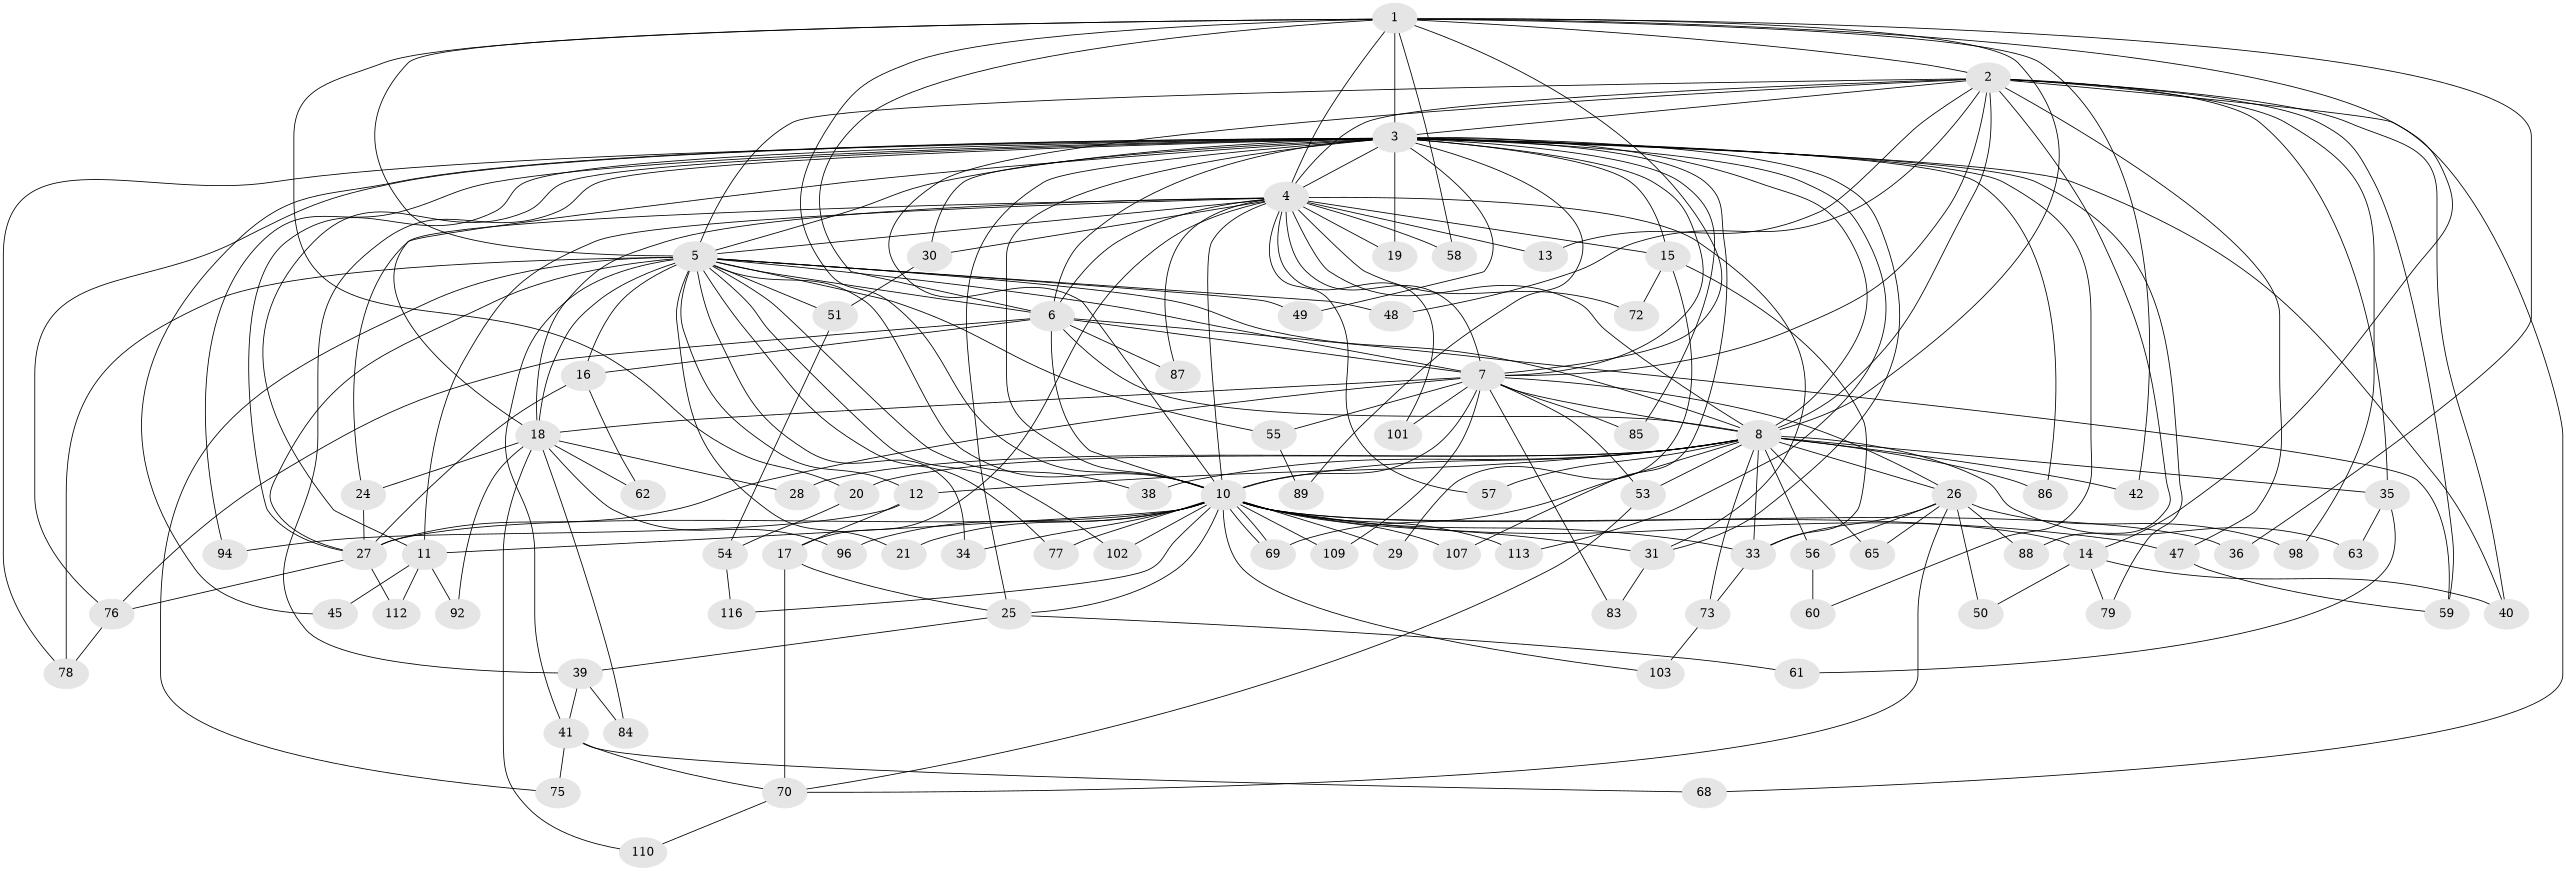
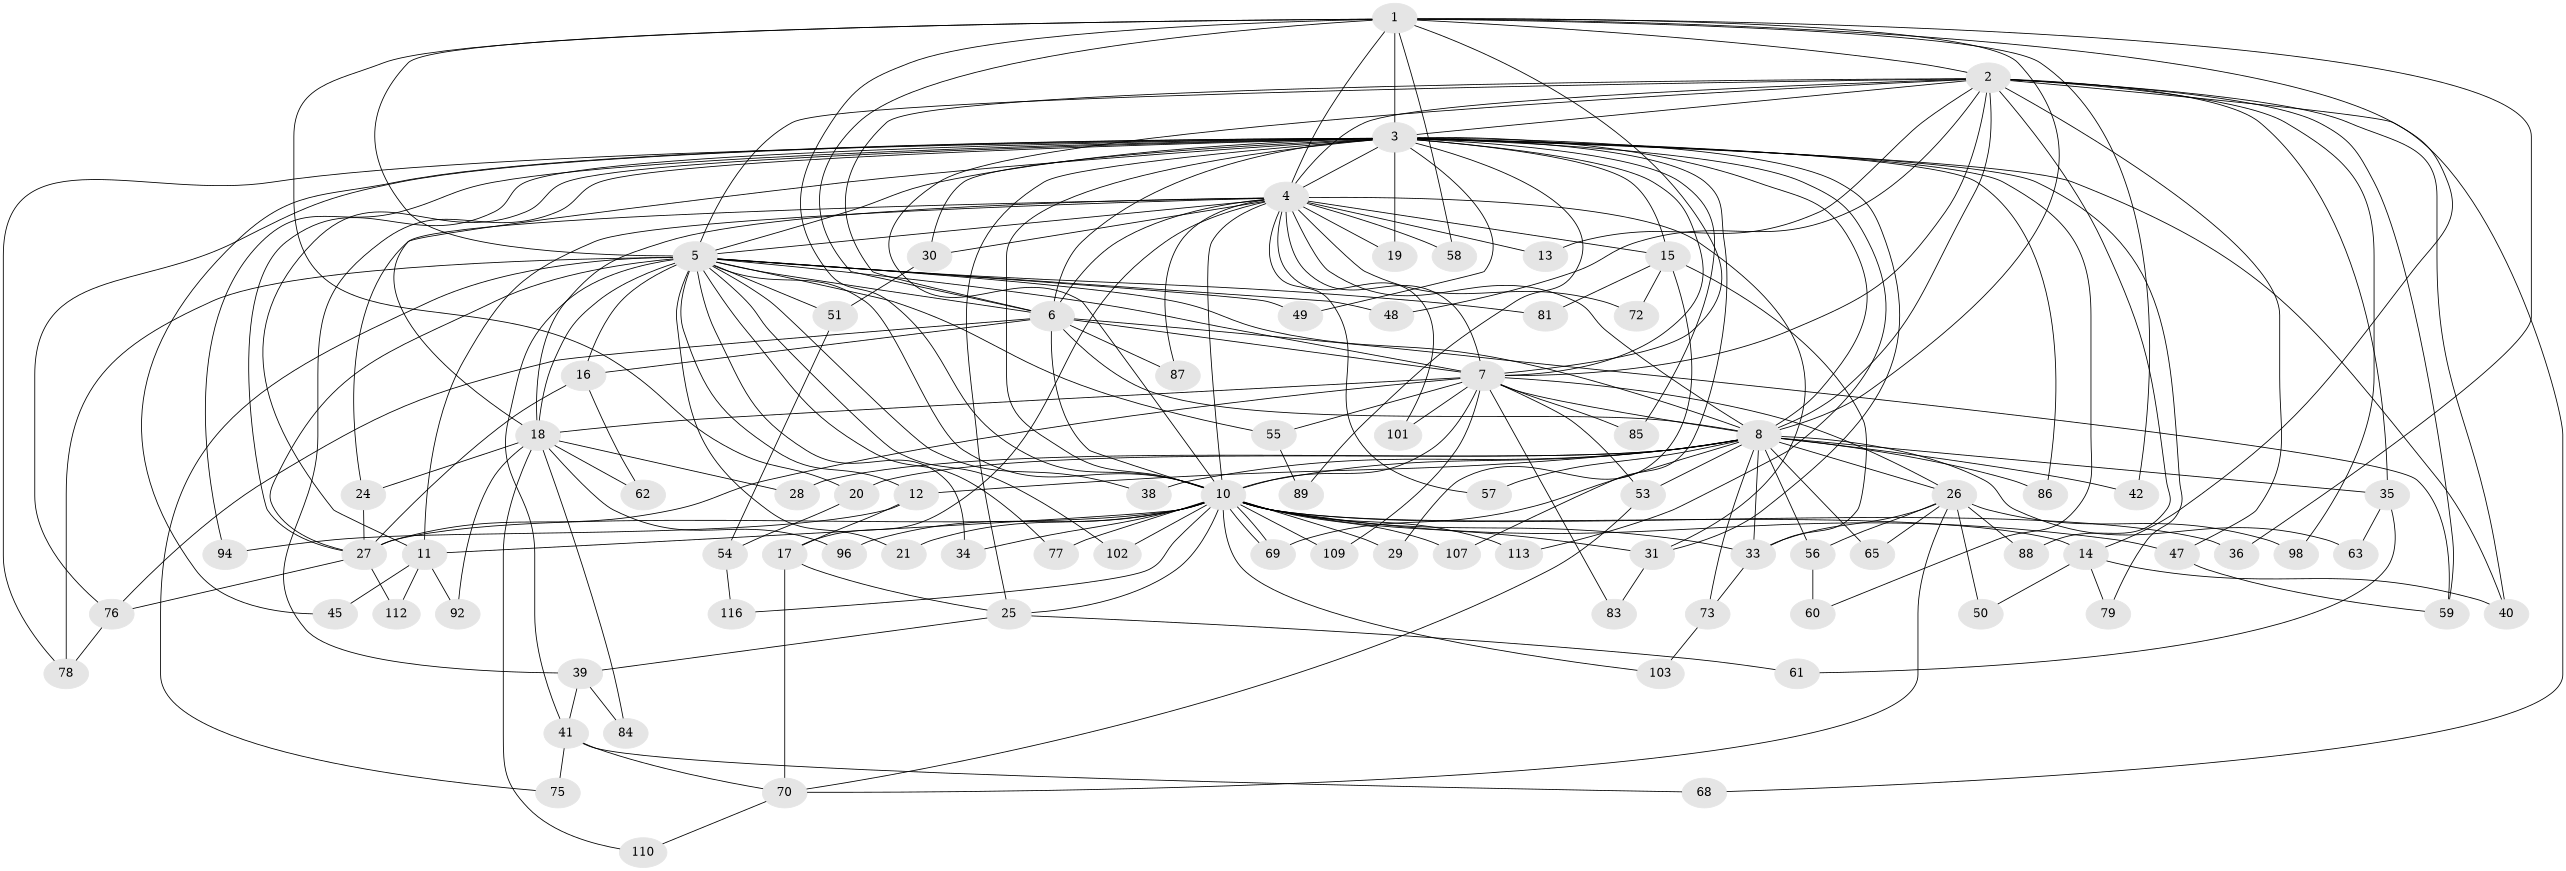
none -> (908, 117)
none -> (1545, 316)
